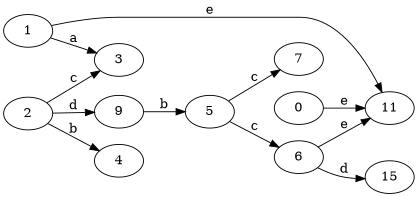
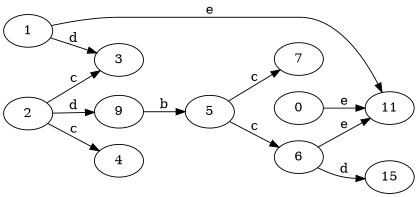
(74, 39) -> (74, 39)
(74, 129) -> (74, 129)
